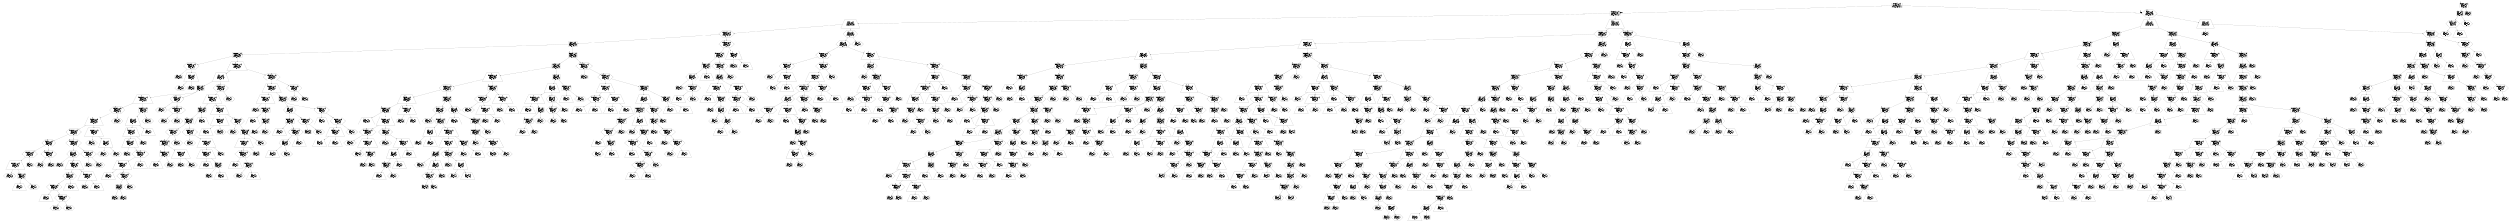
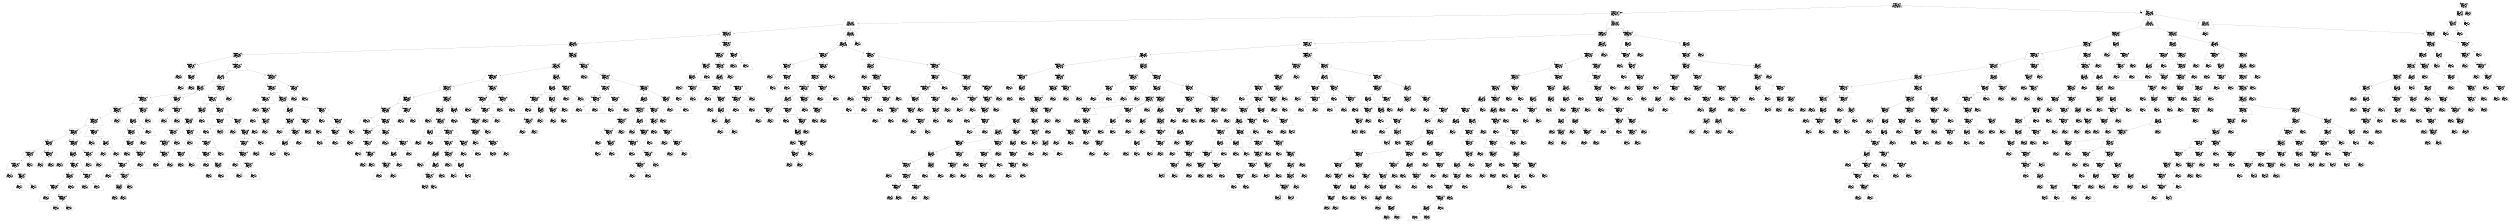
(1611, 77) -> none
